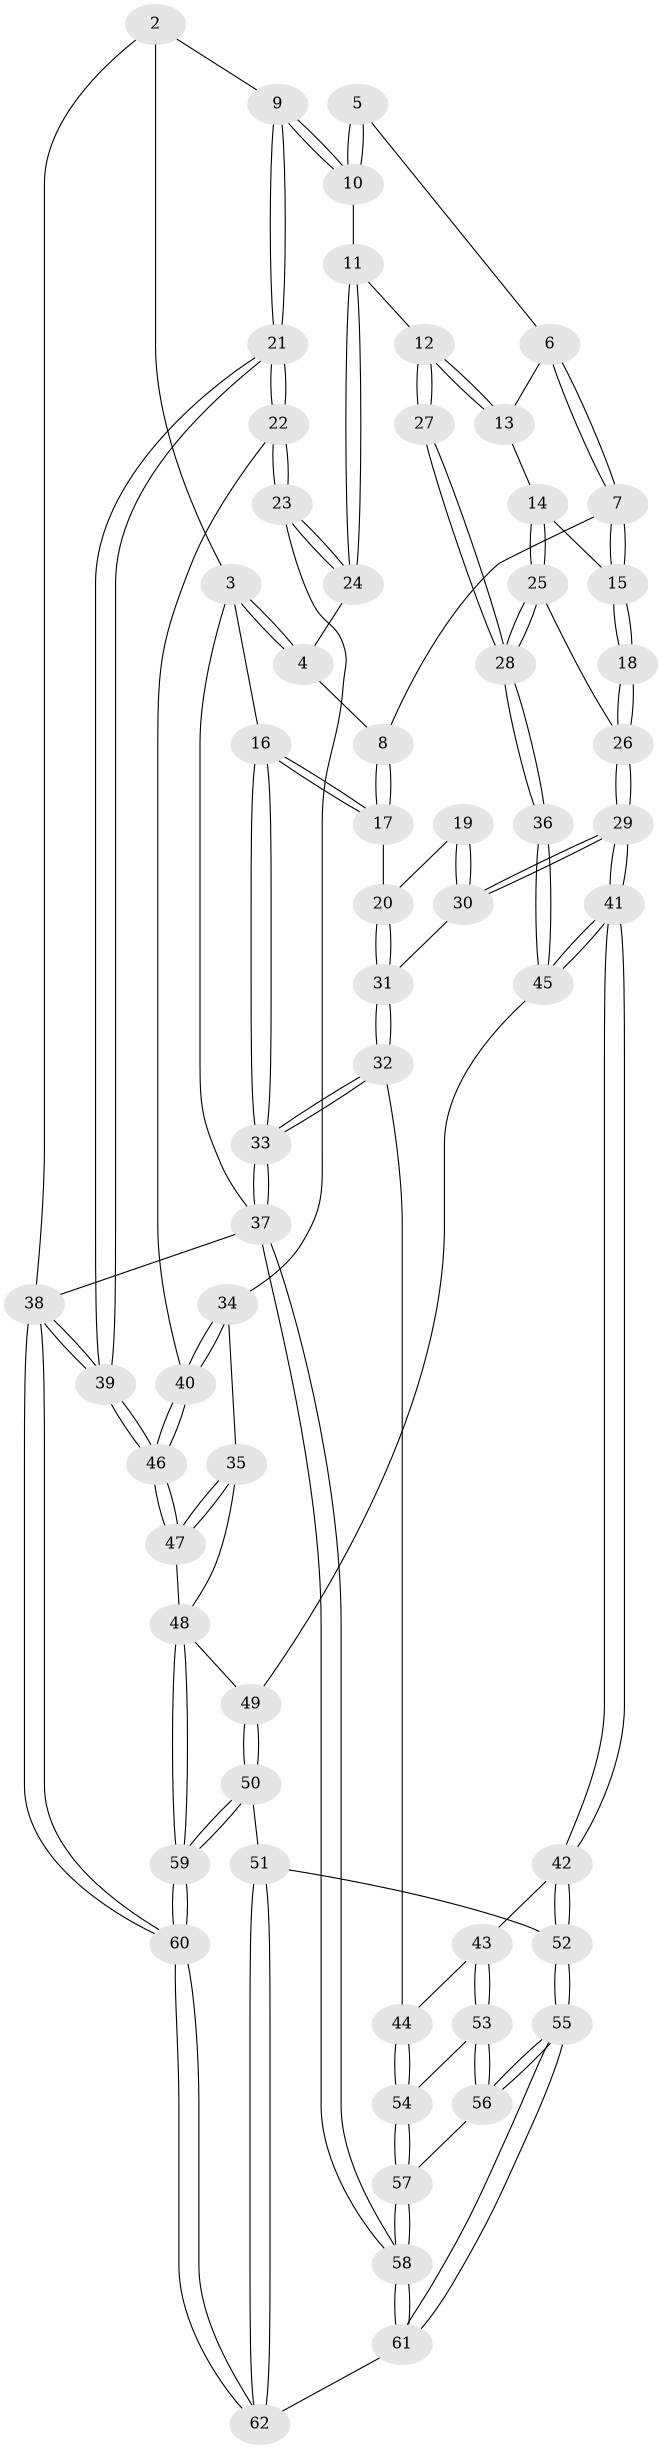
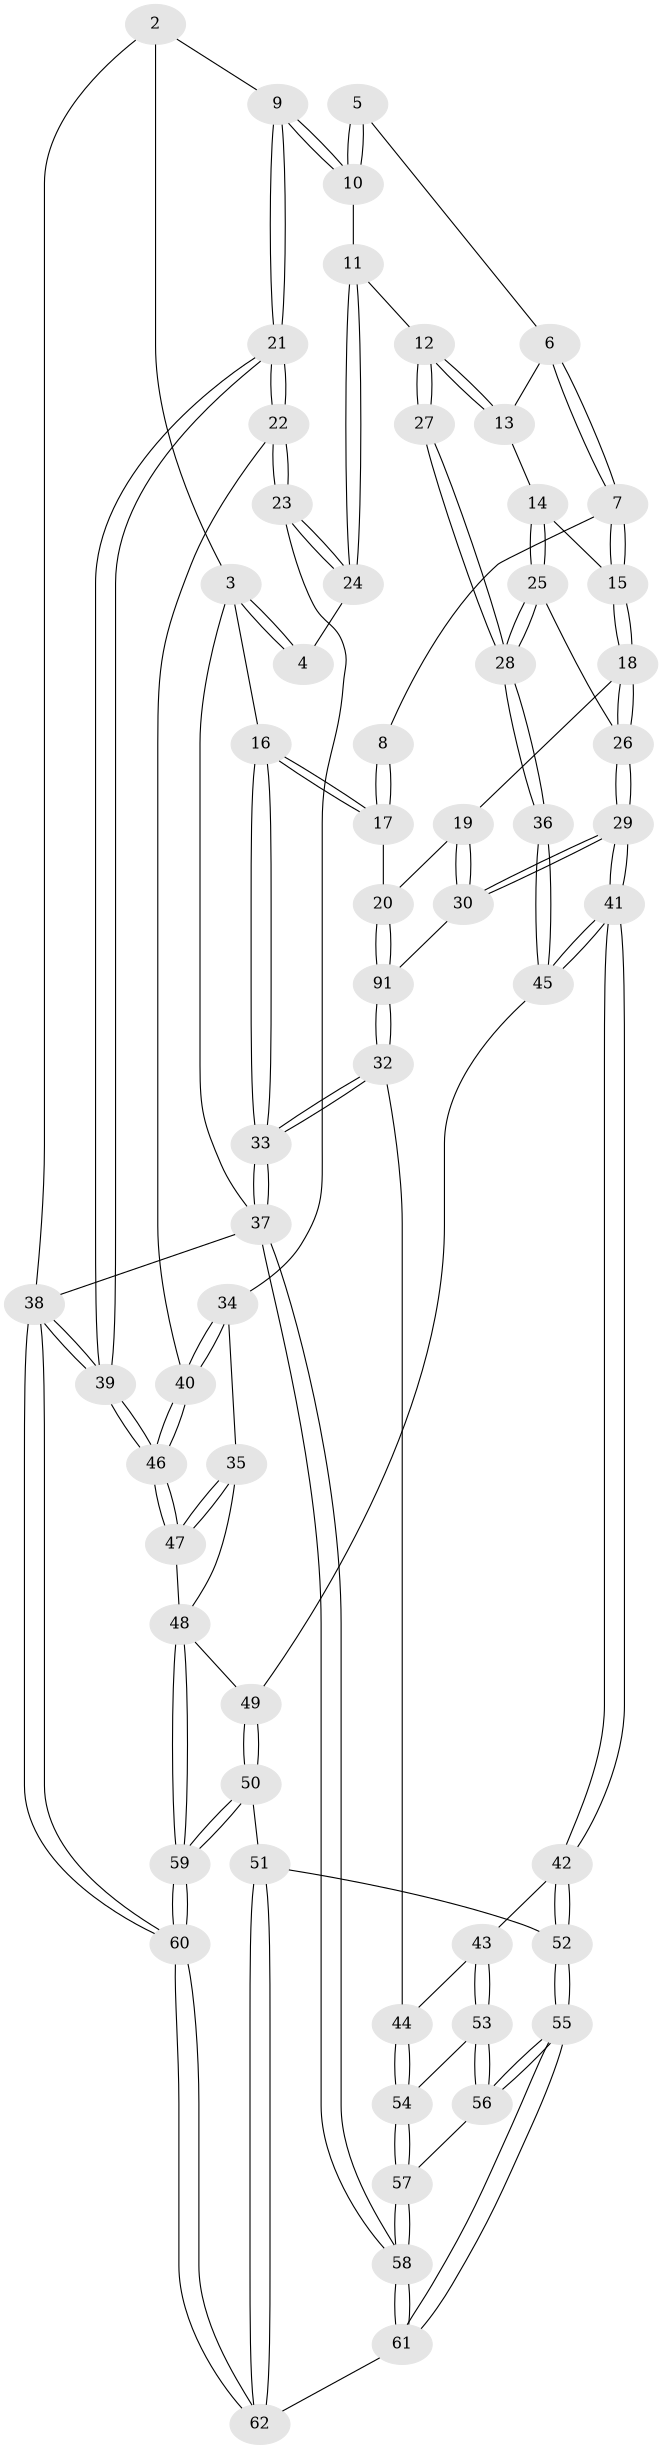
(348, 709) -> none
none -> (546, 744)
(383, 984) -> (383, 984)
